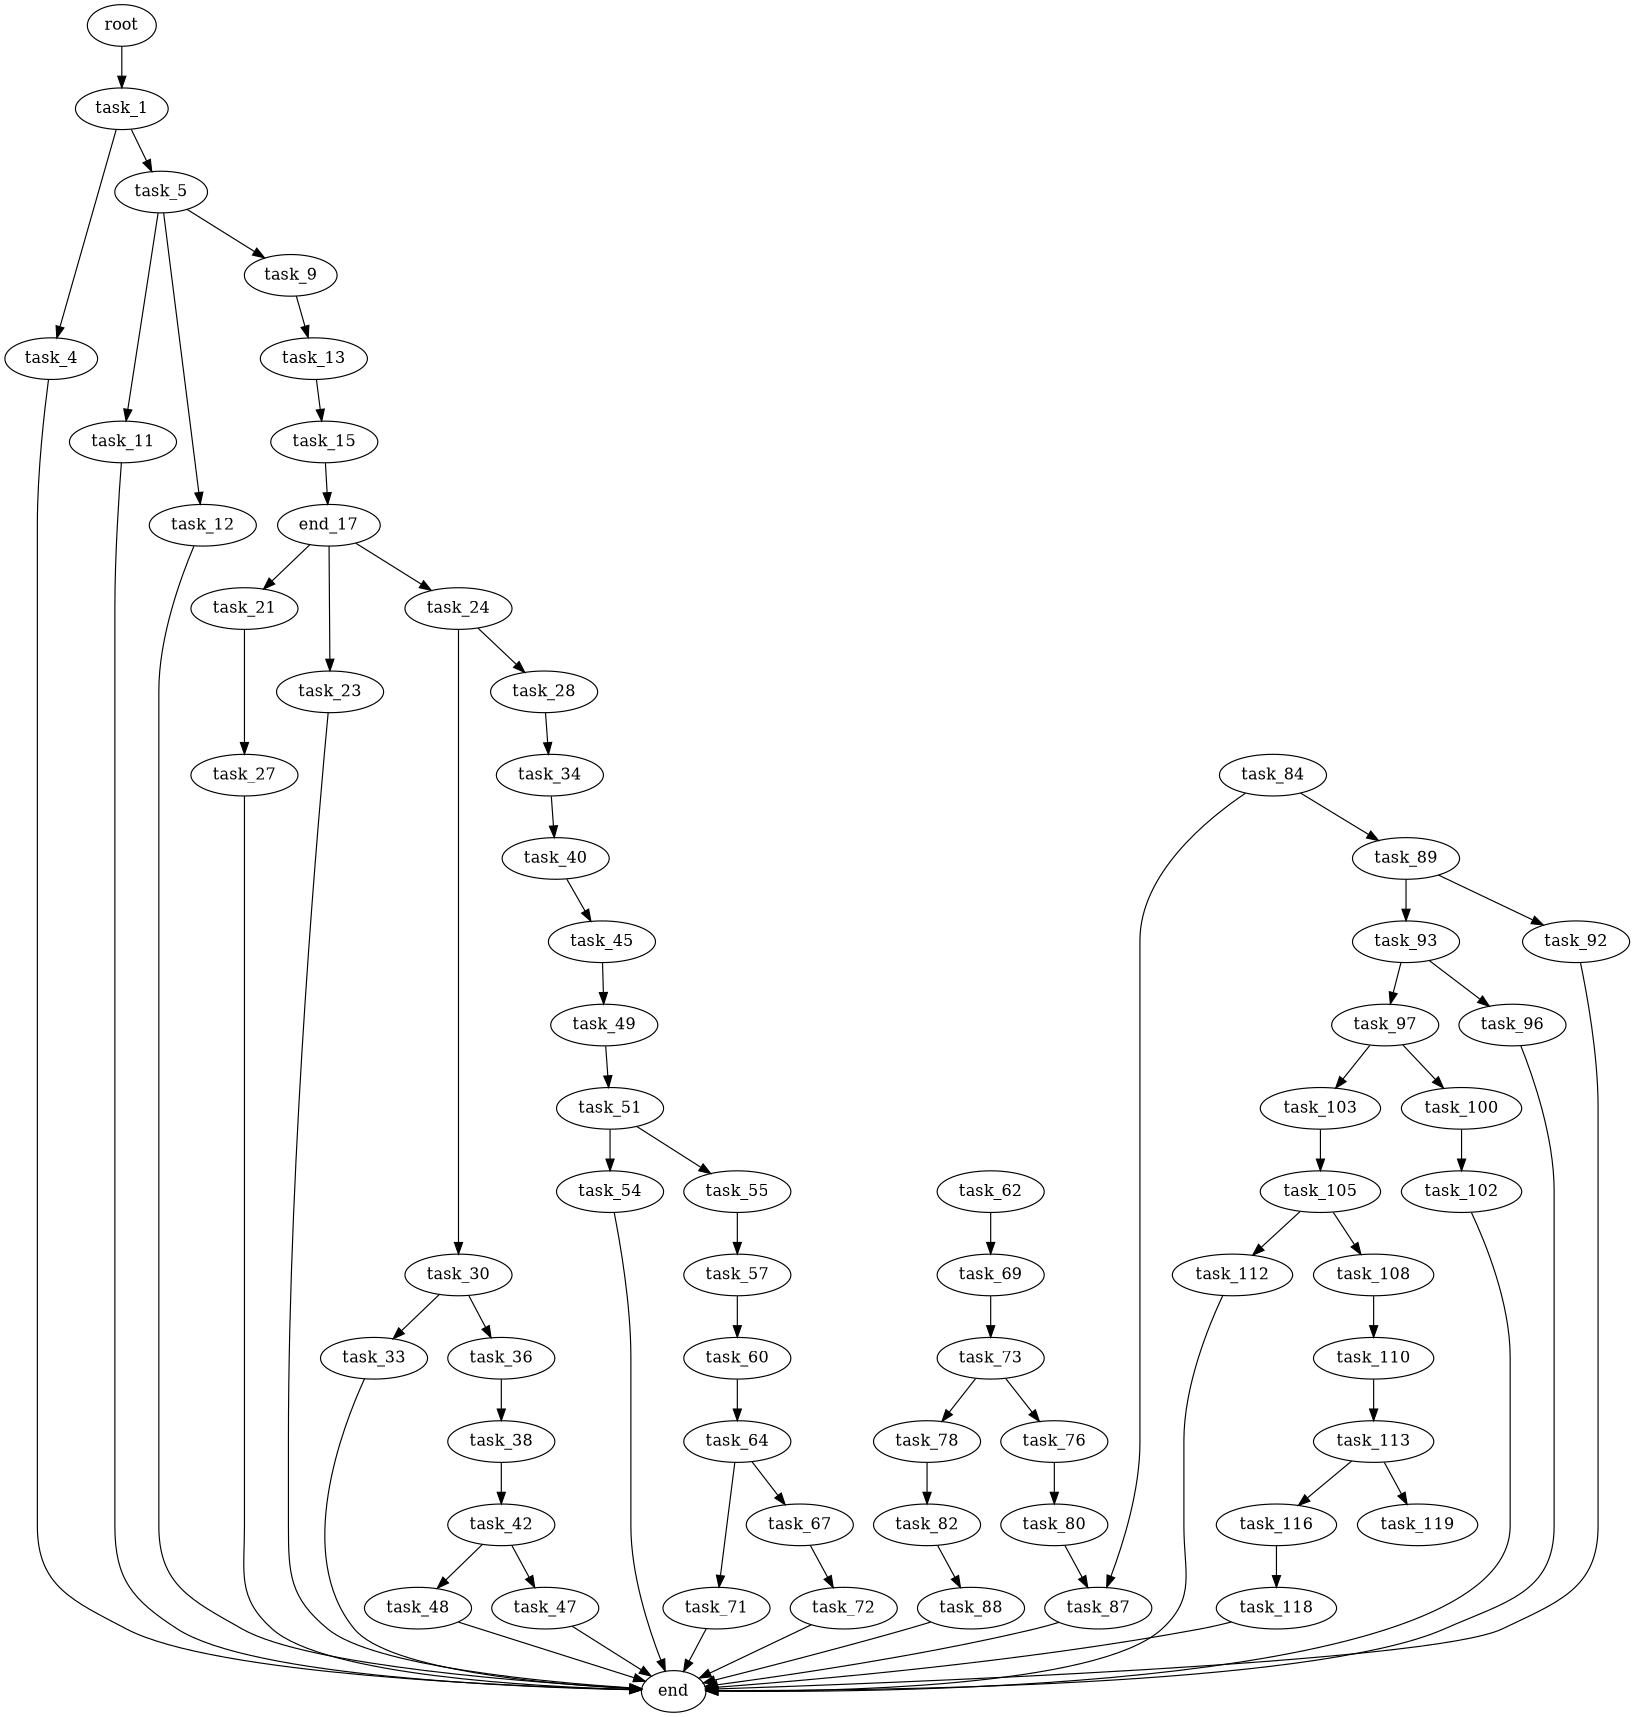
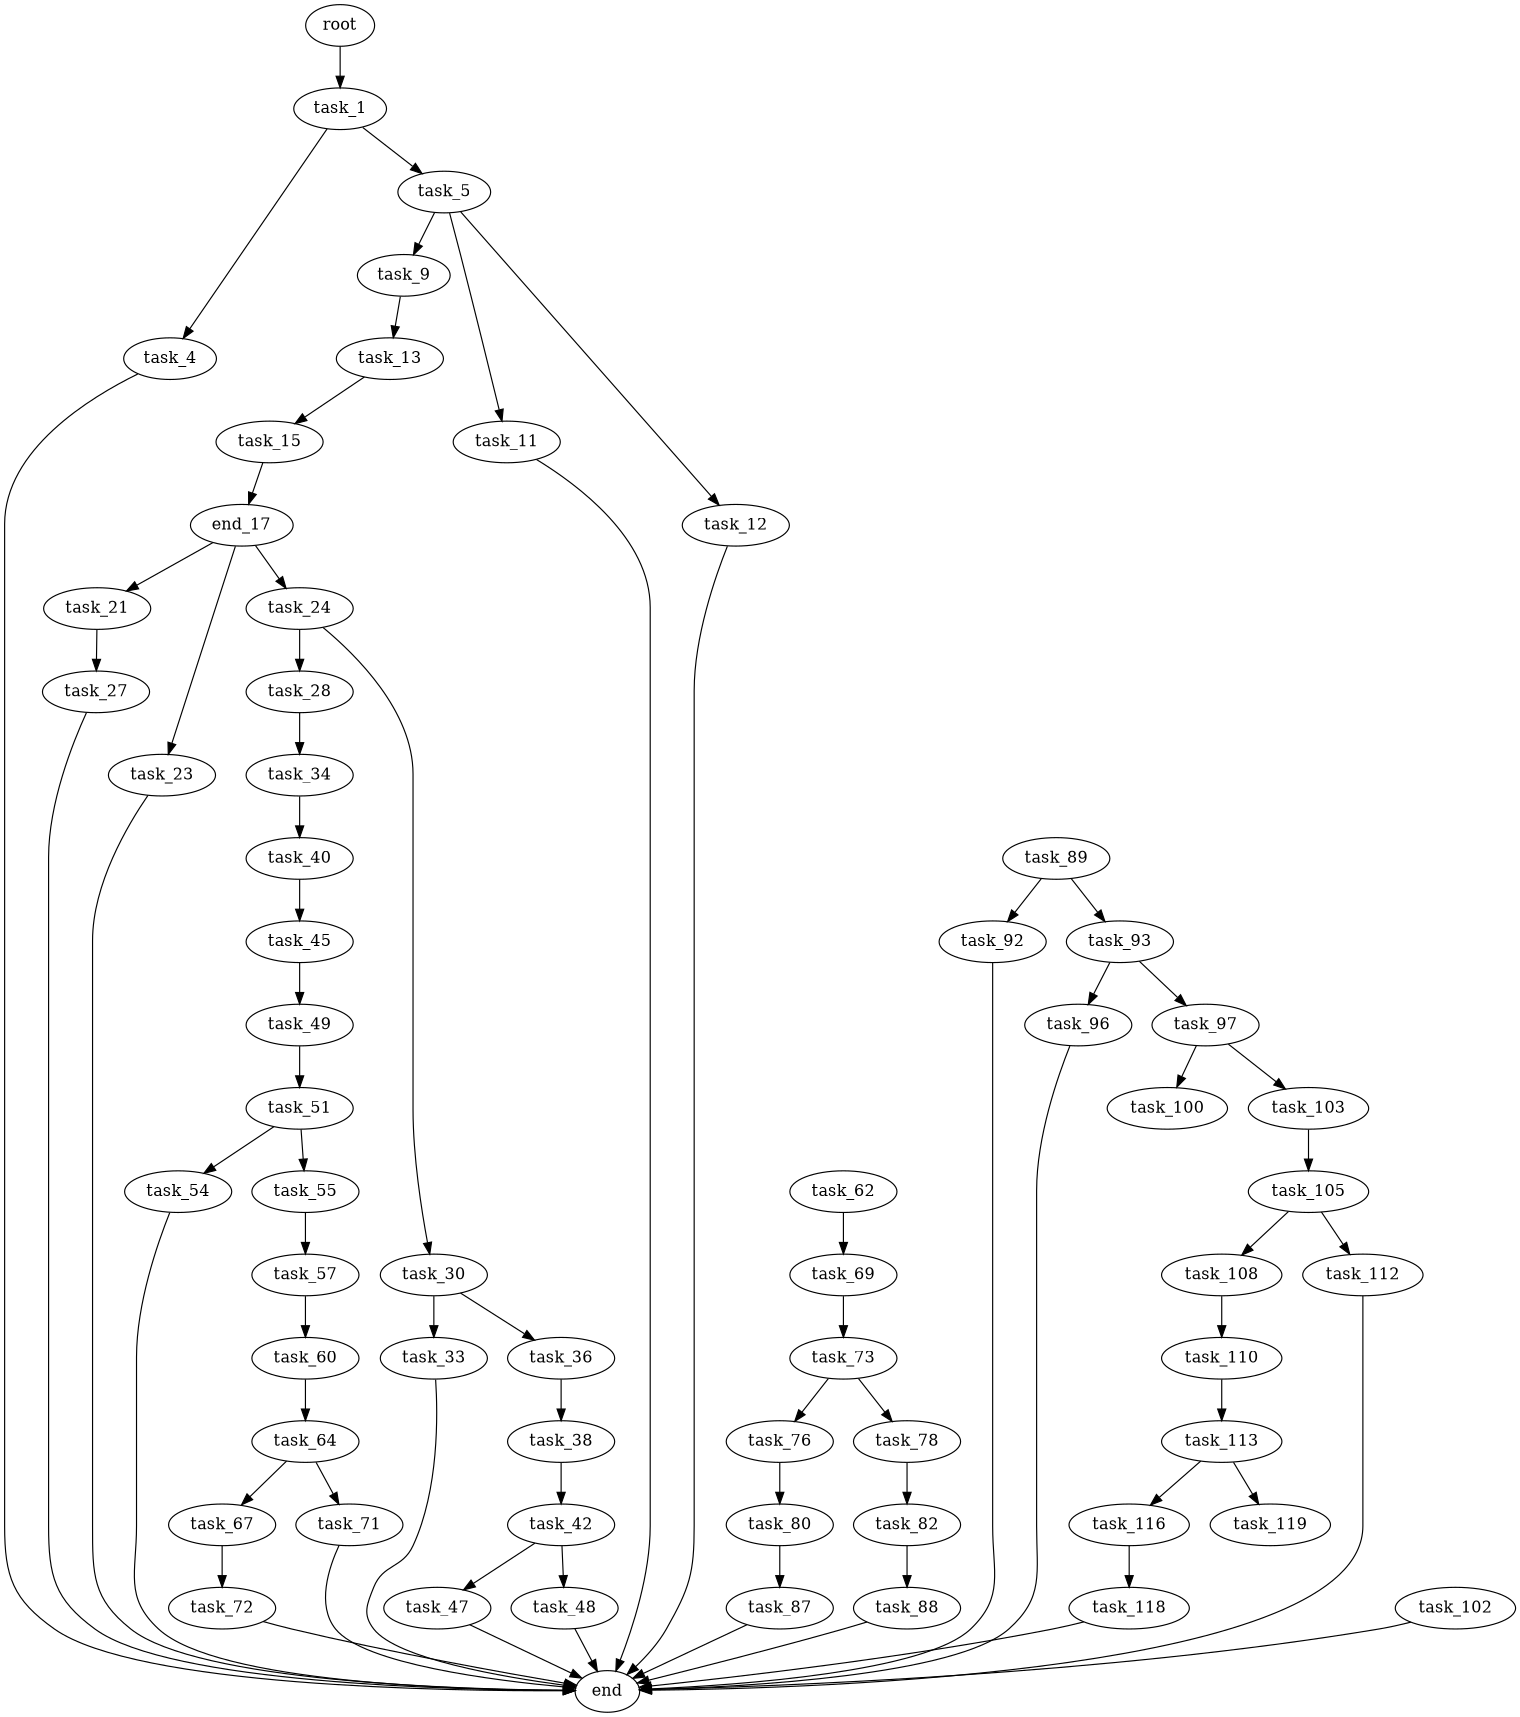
(1273, 775) -> none
(1462, 1144) -> none
